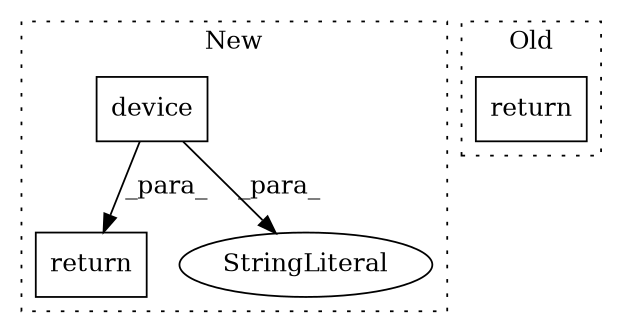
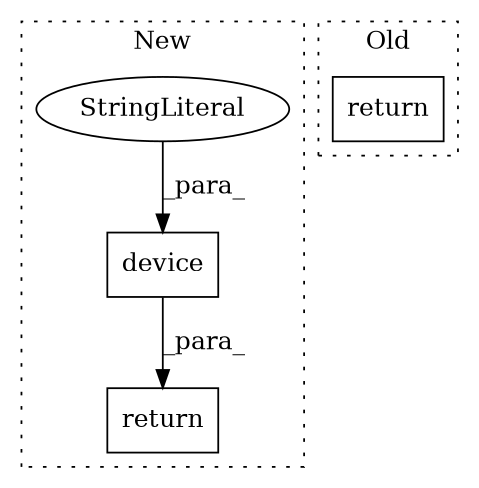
(223, 181) -> (163, 178)
